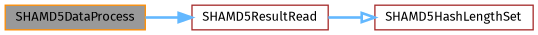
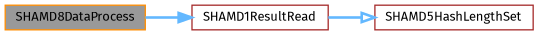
(75, 18) -> (75, 18)
(260, 18) -> (260, 18)
